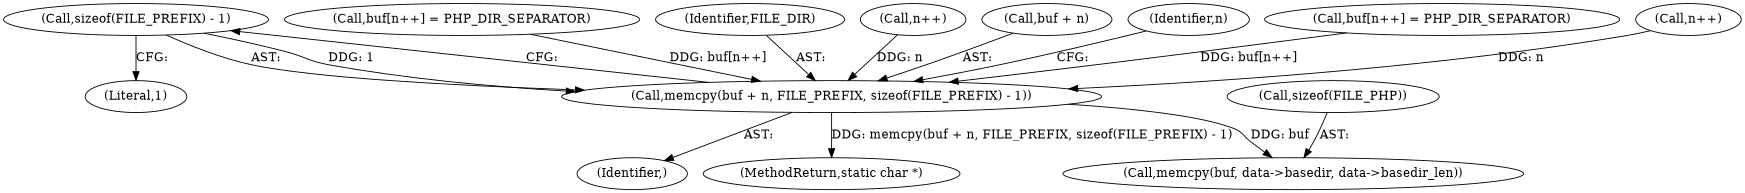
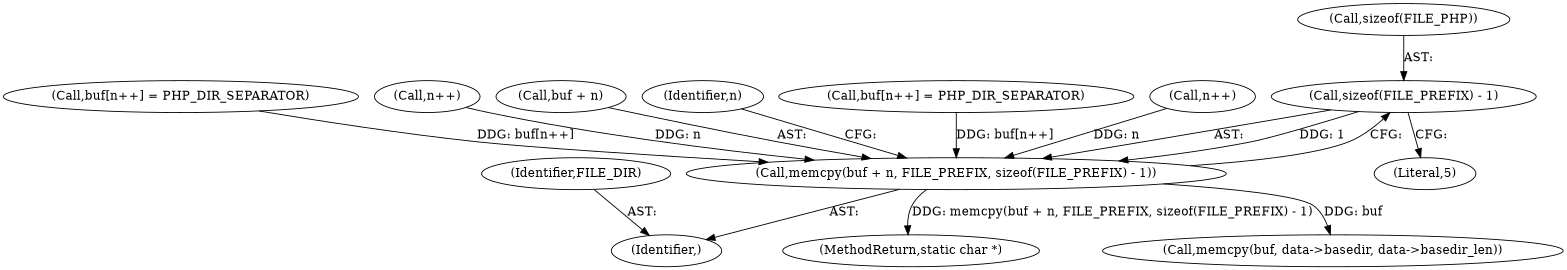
(787, 55) -> (618, 210)
(136, 97) -> (1425, 174)
(1319, 132) -> (1404, 54)
